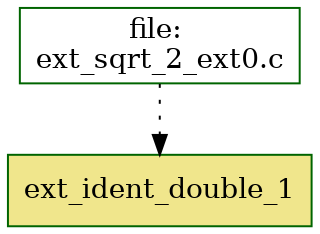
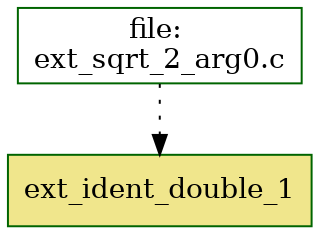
(160, 46) -> (160, 46)
